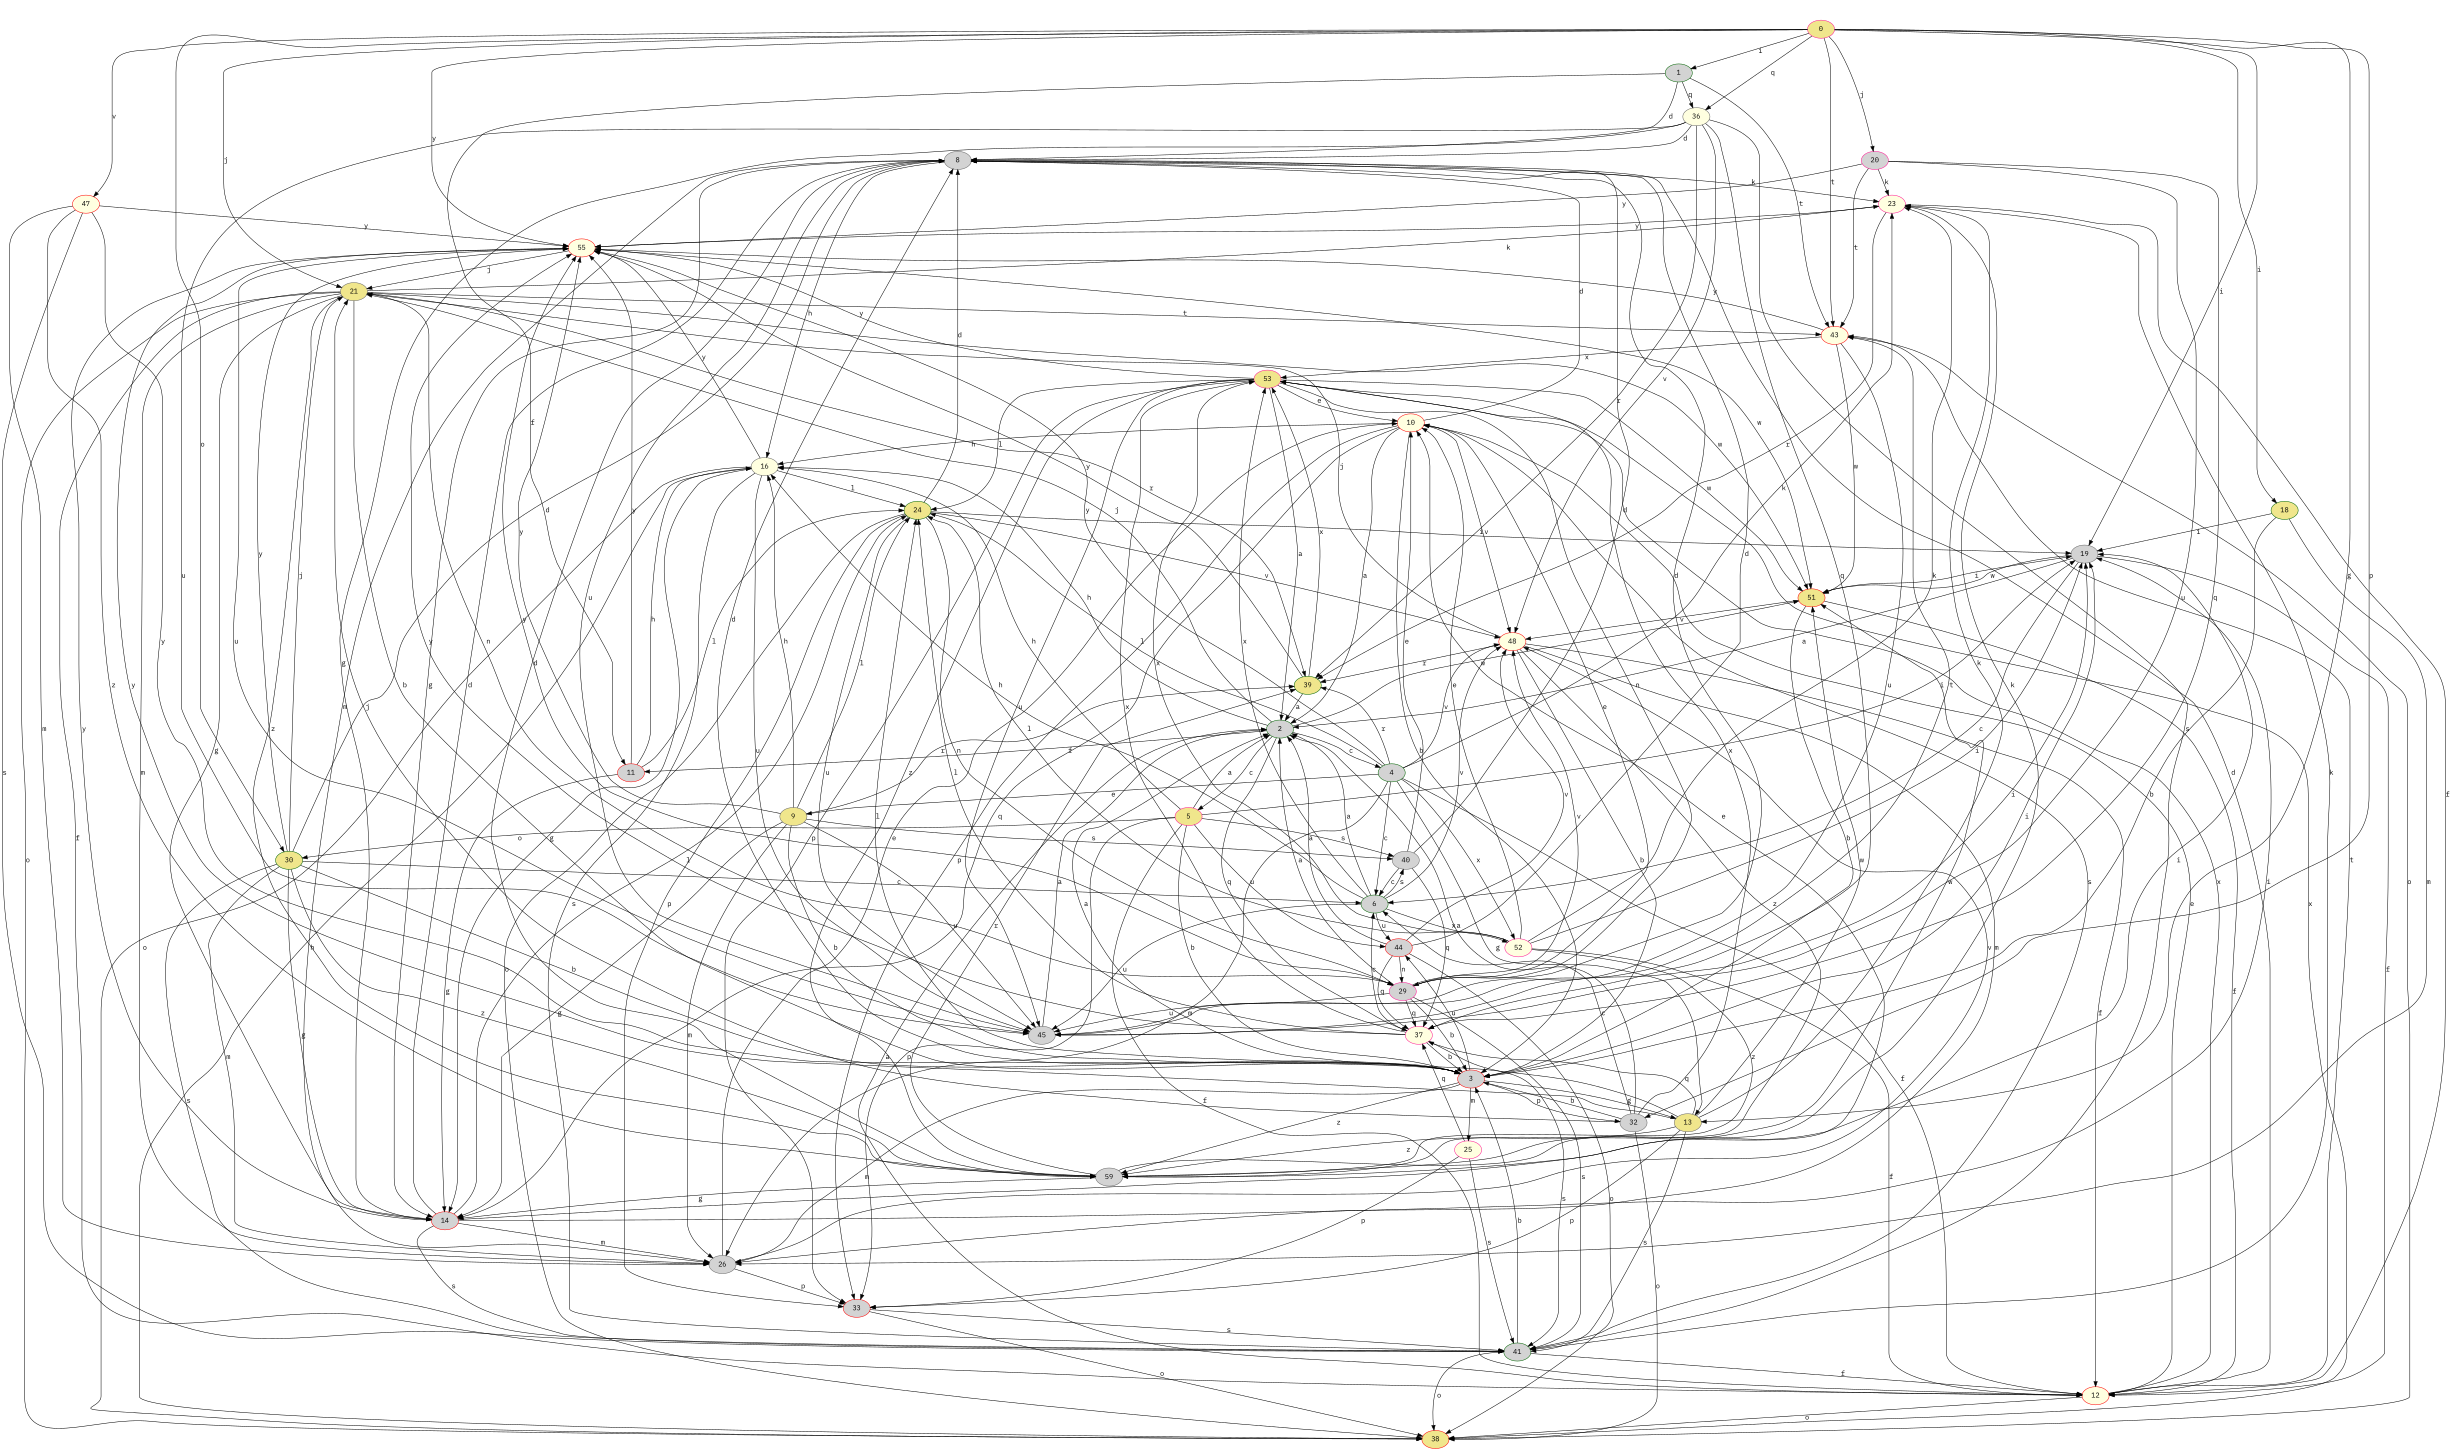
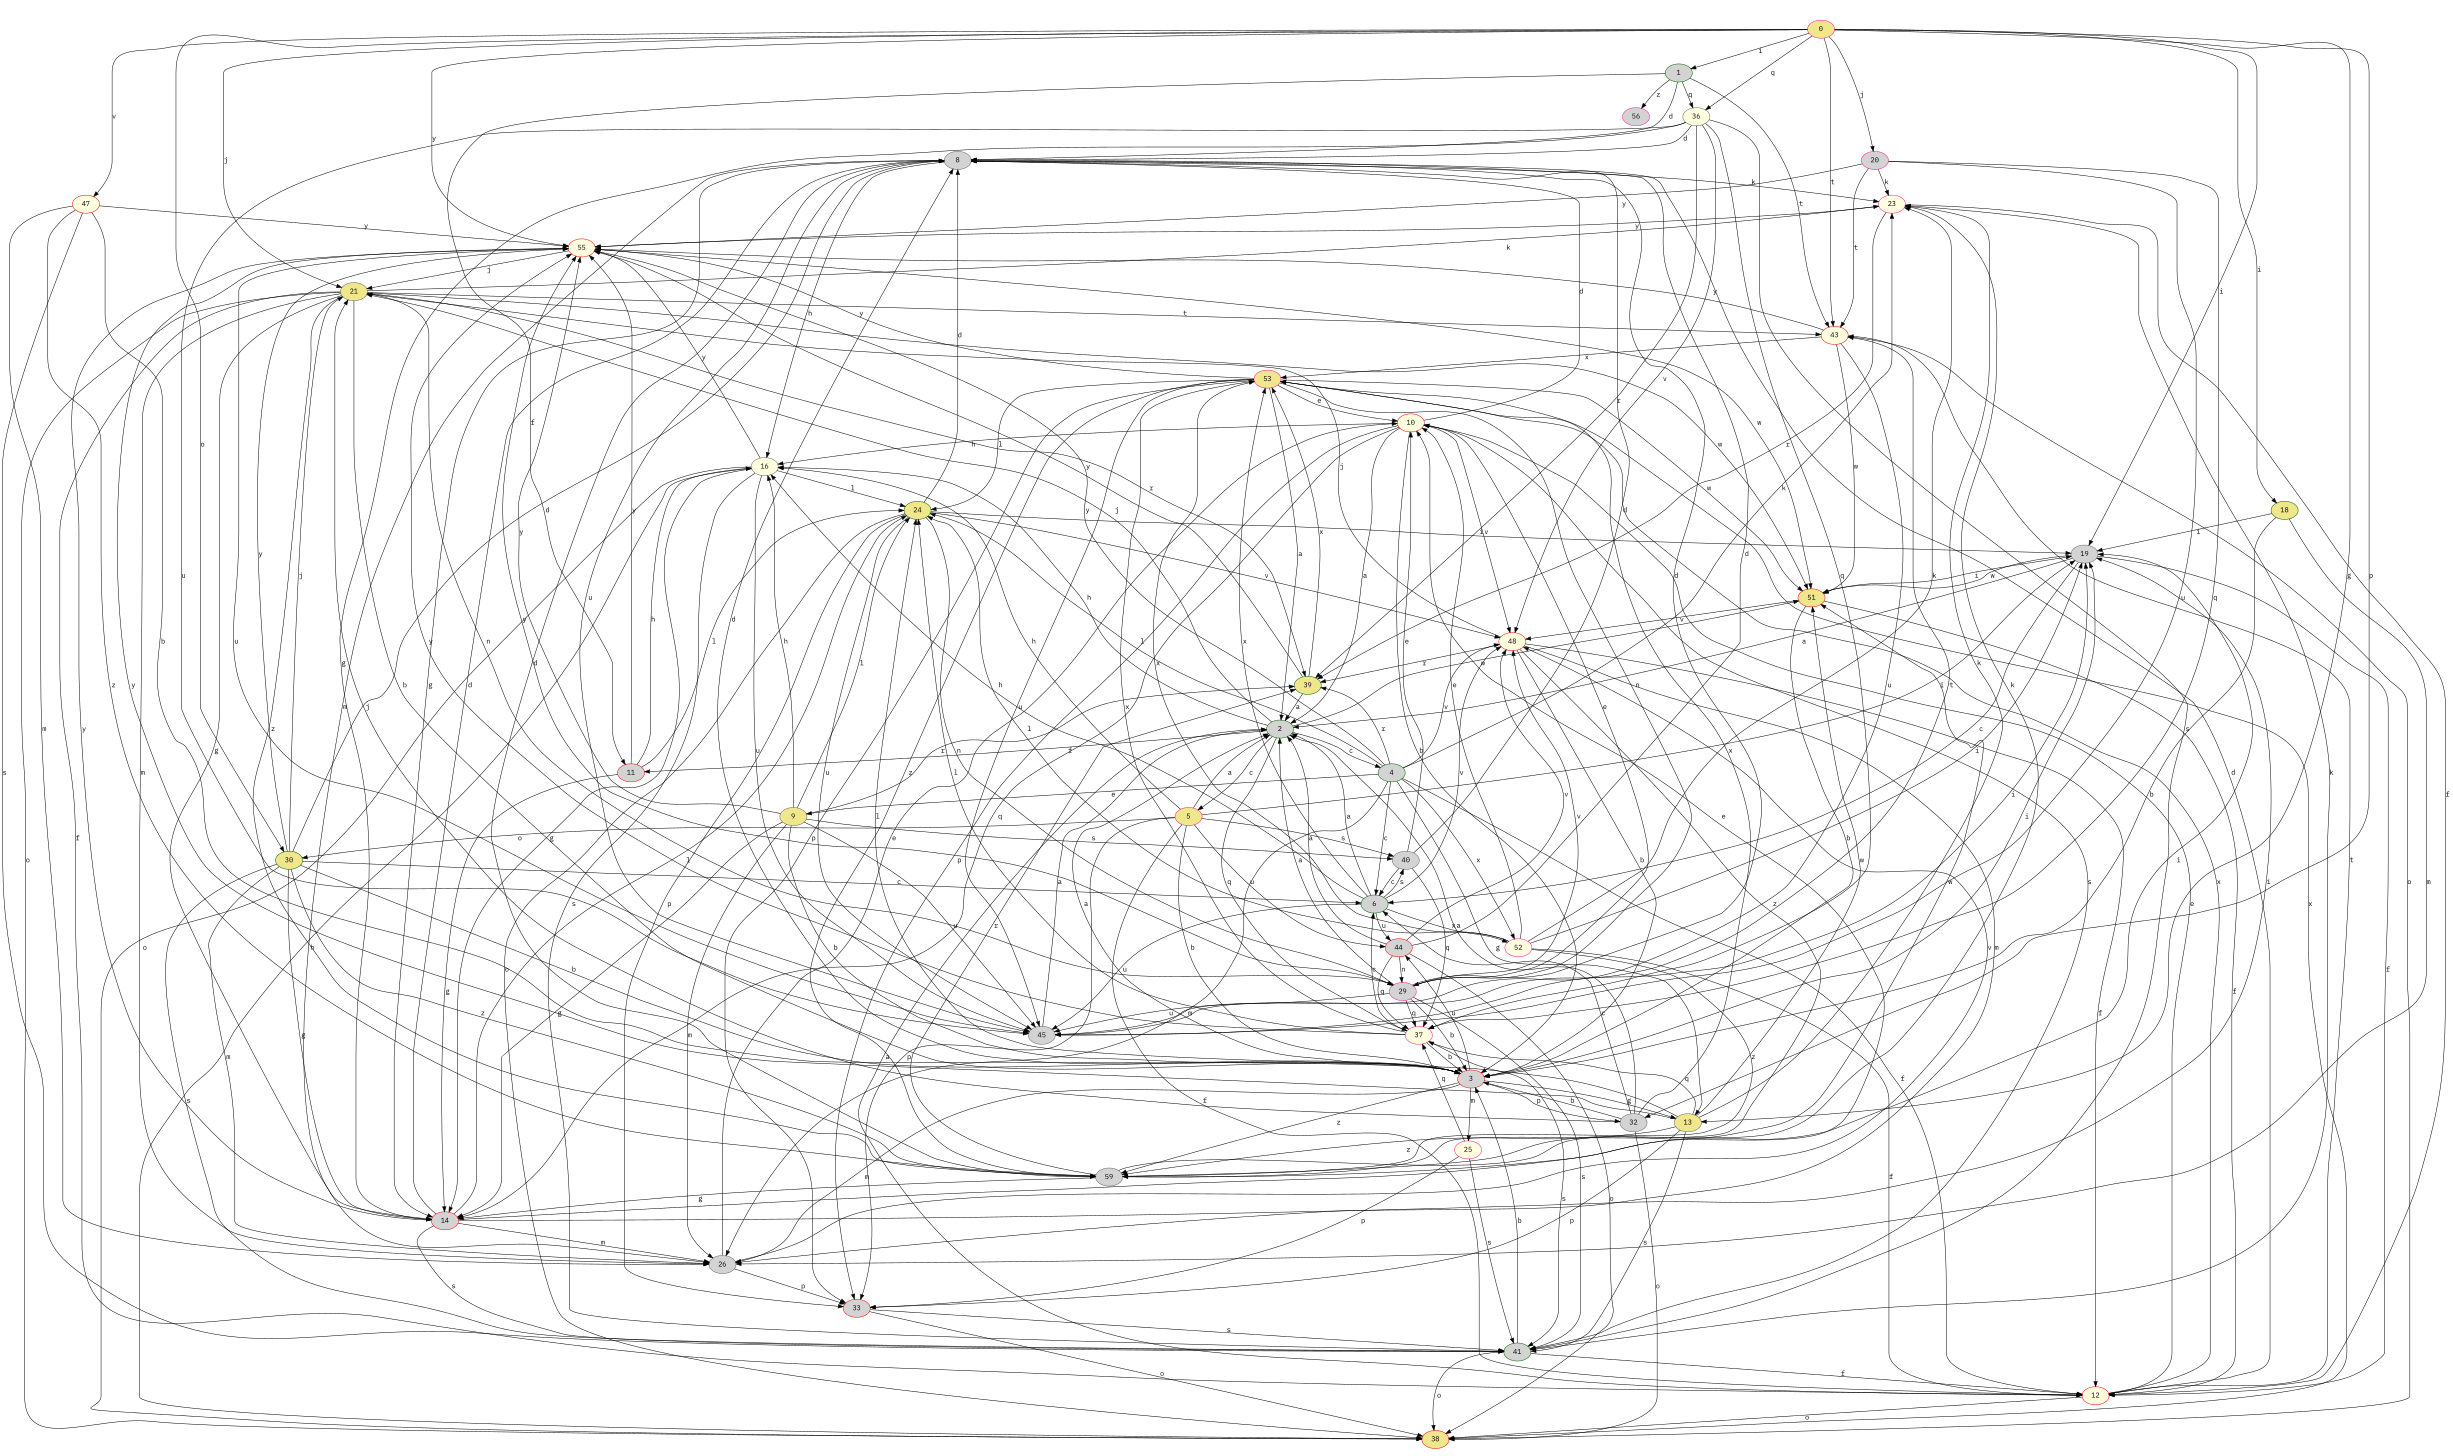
none -> (1636, 117)
(163, 642) -> (163, 642)
